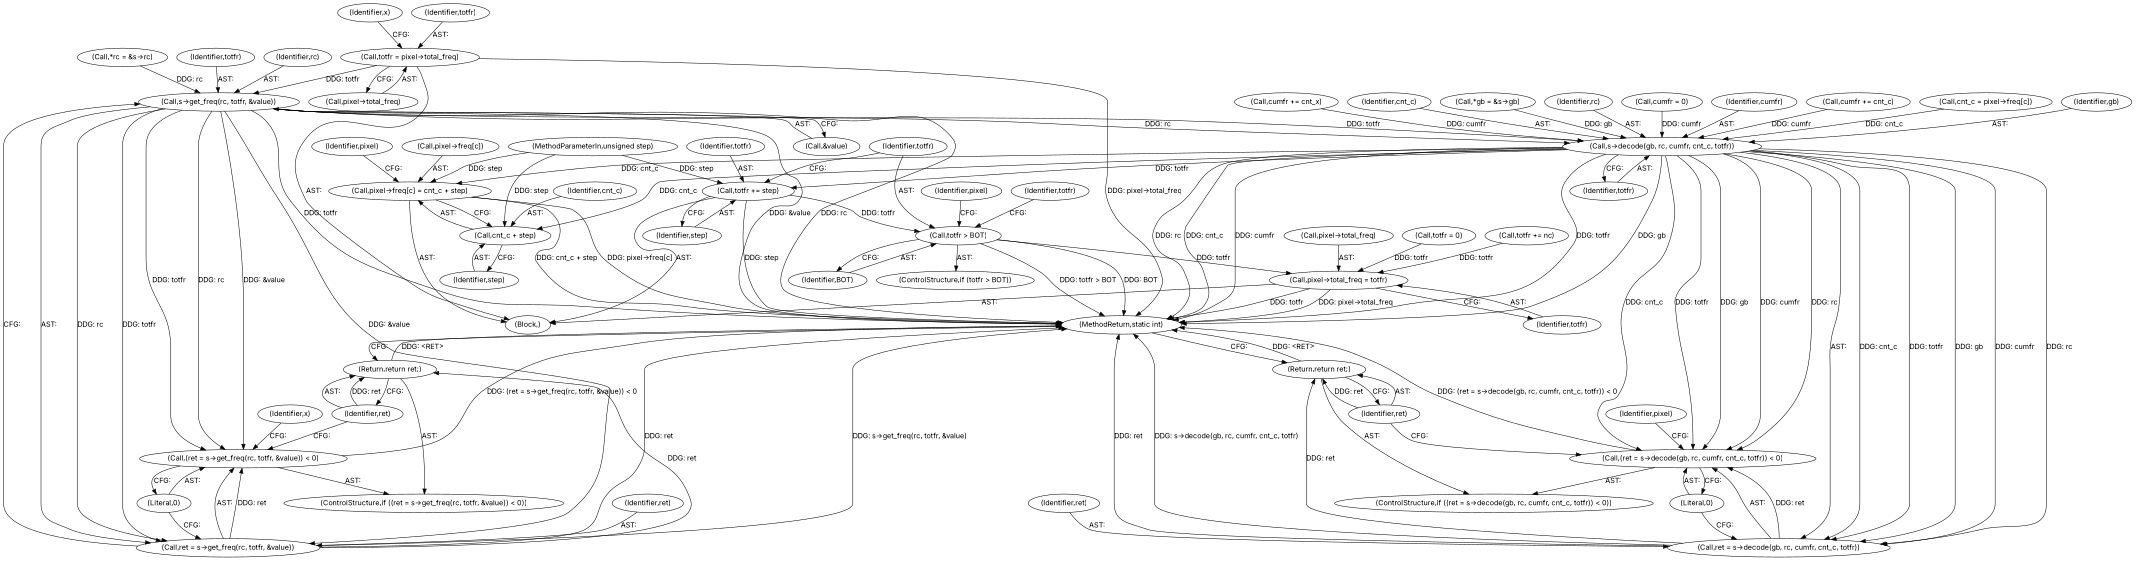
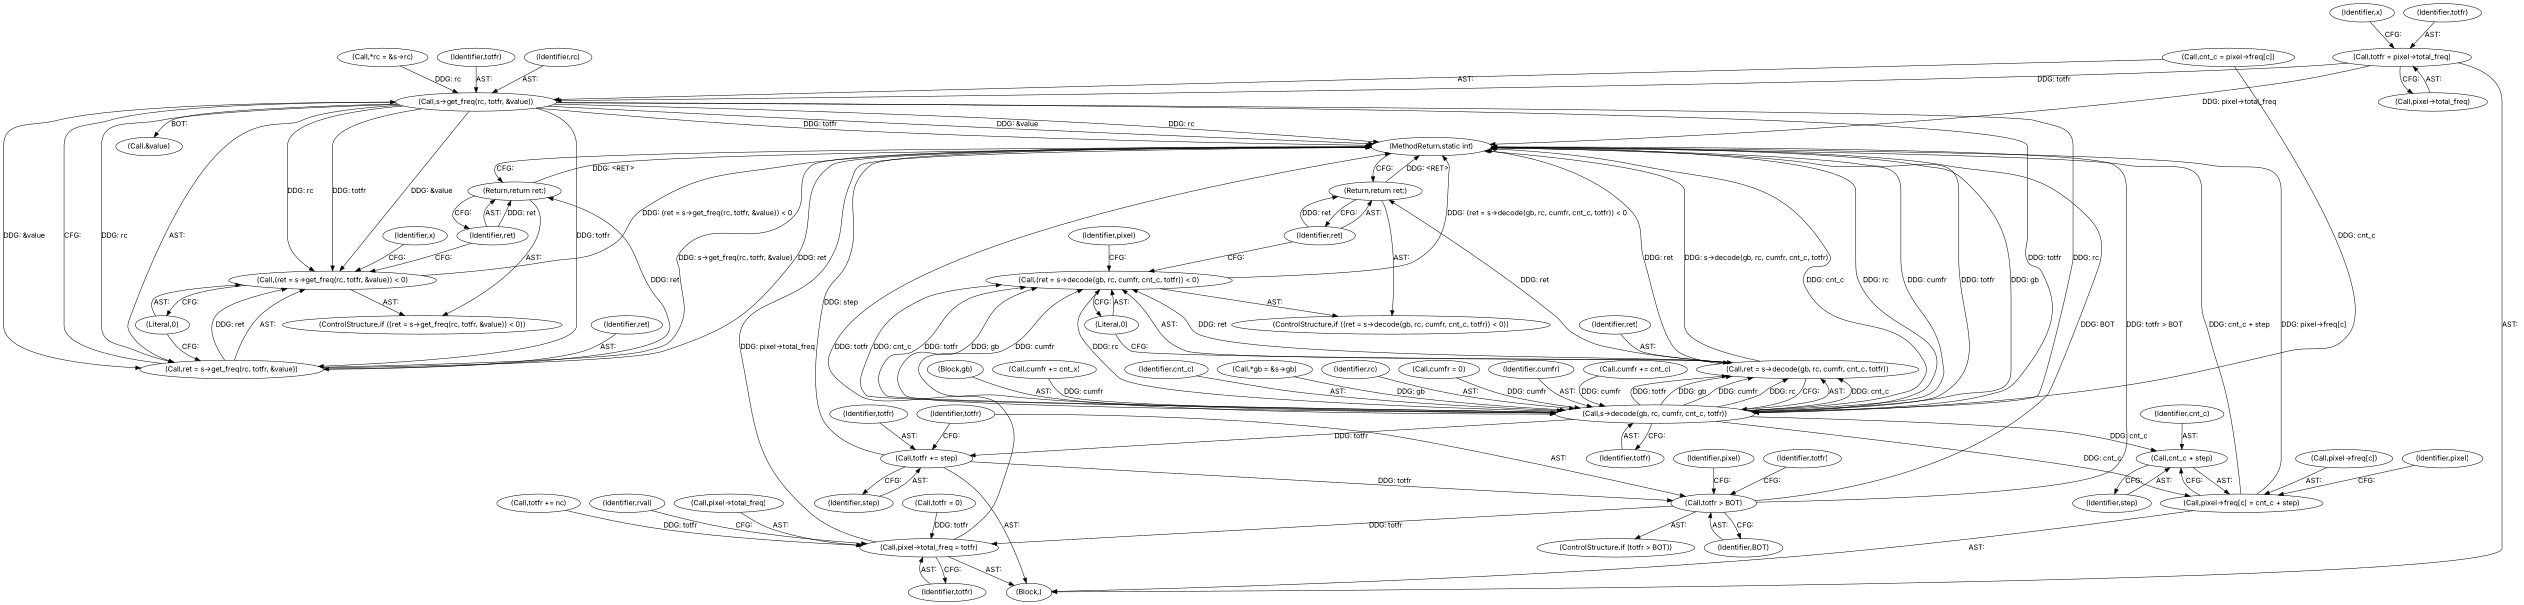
(2097, 102) -> (955, 370)
(548, 113) -> (1362, 79)
(831, 124) -> (180, 124)
(593, 147) -> none
none -> (1782, 402)
none -> (627, 503)
